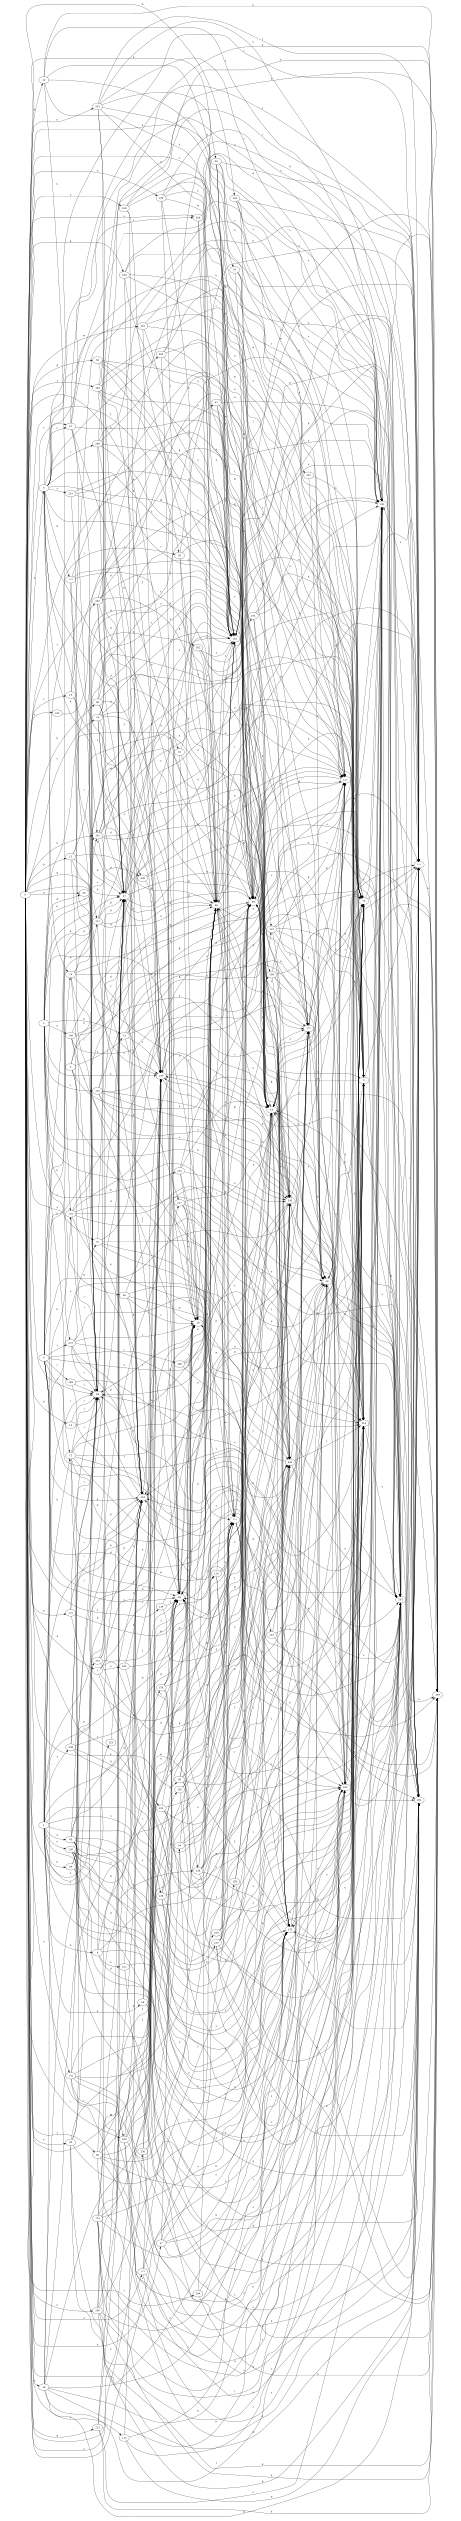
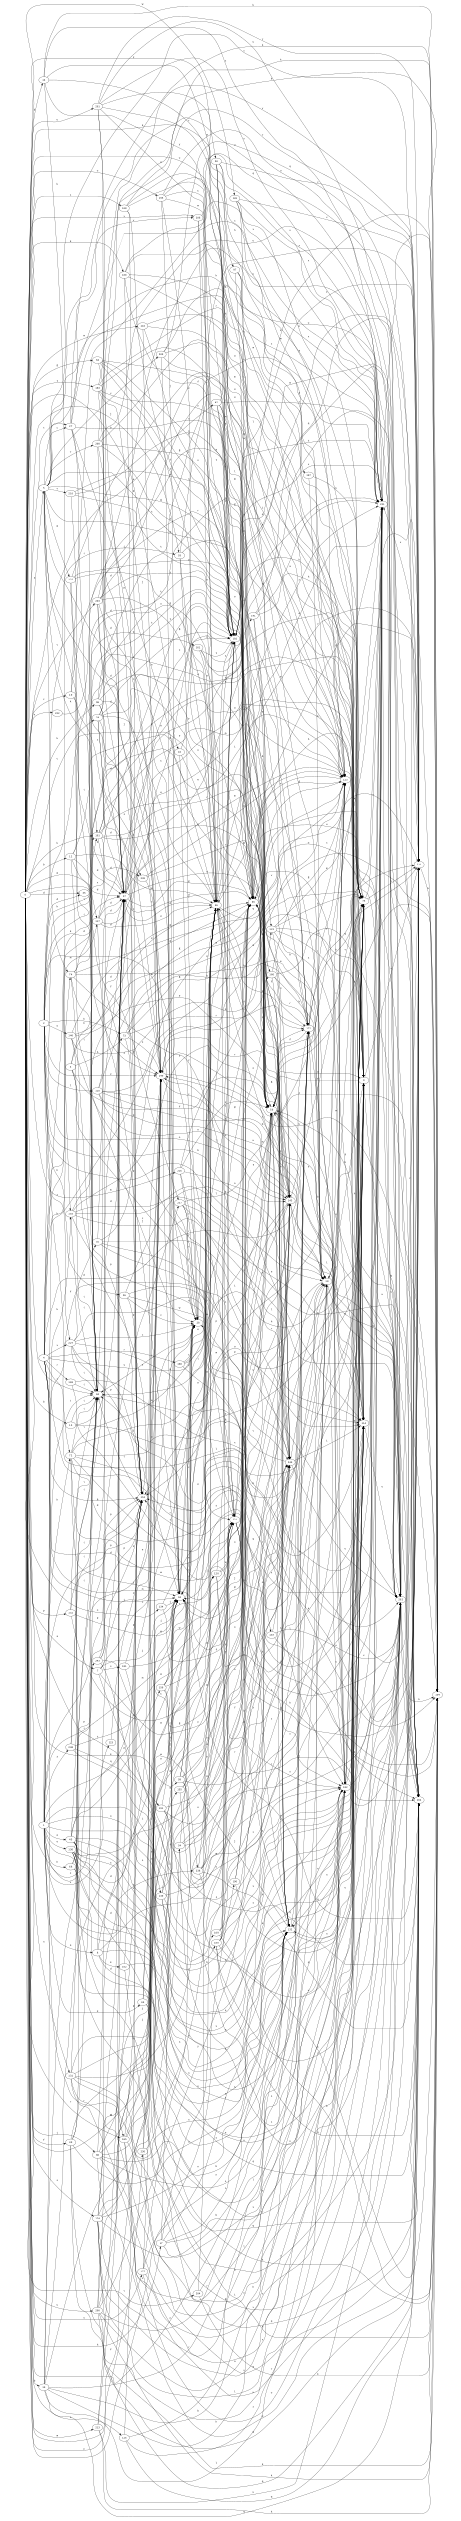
(345, 618) -> (304, 1446)
(27, 1085) -> (27, 1569)
